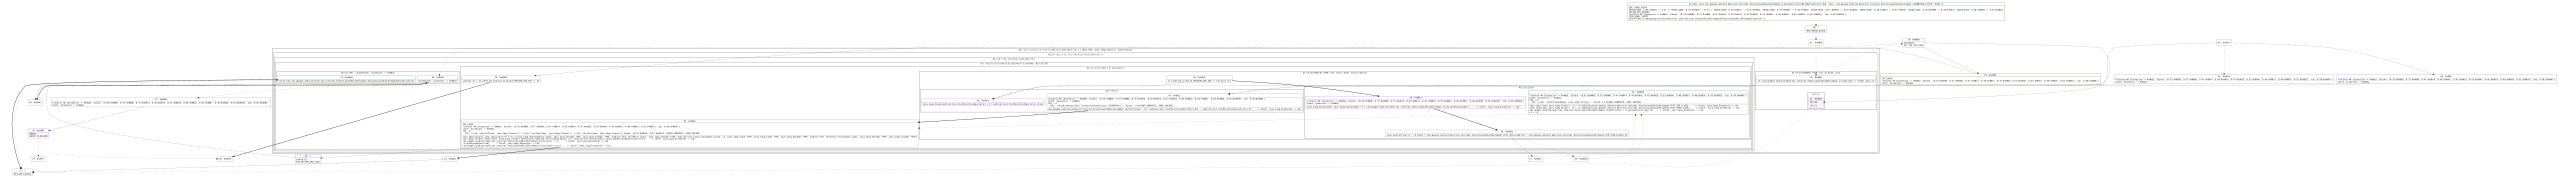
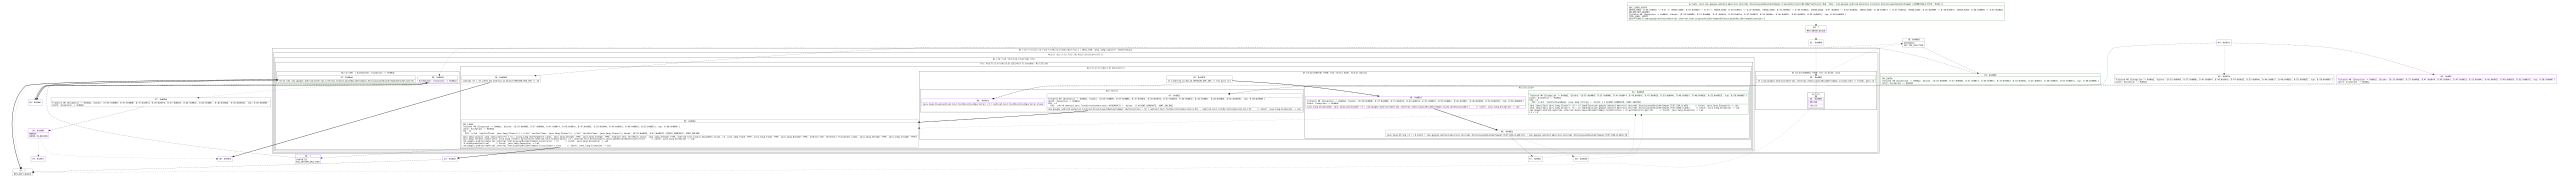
(152, 82) -> (152, 82)
(2072, 90) -> (1816, 89)
